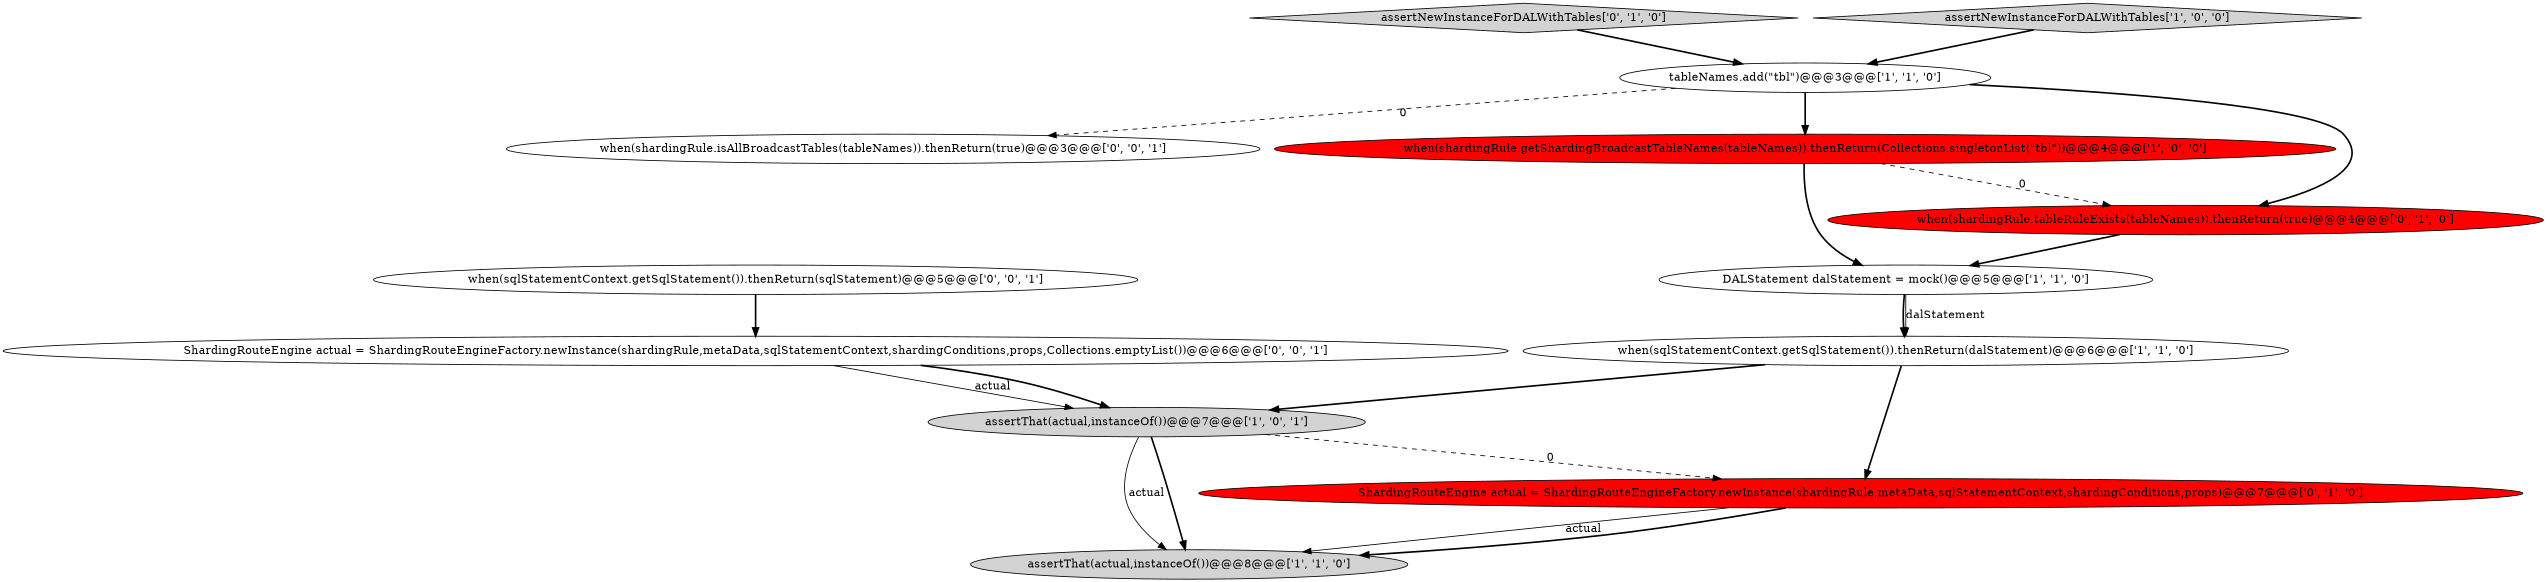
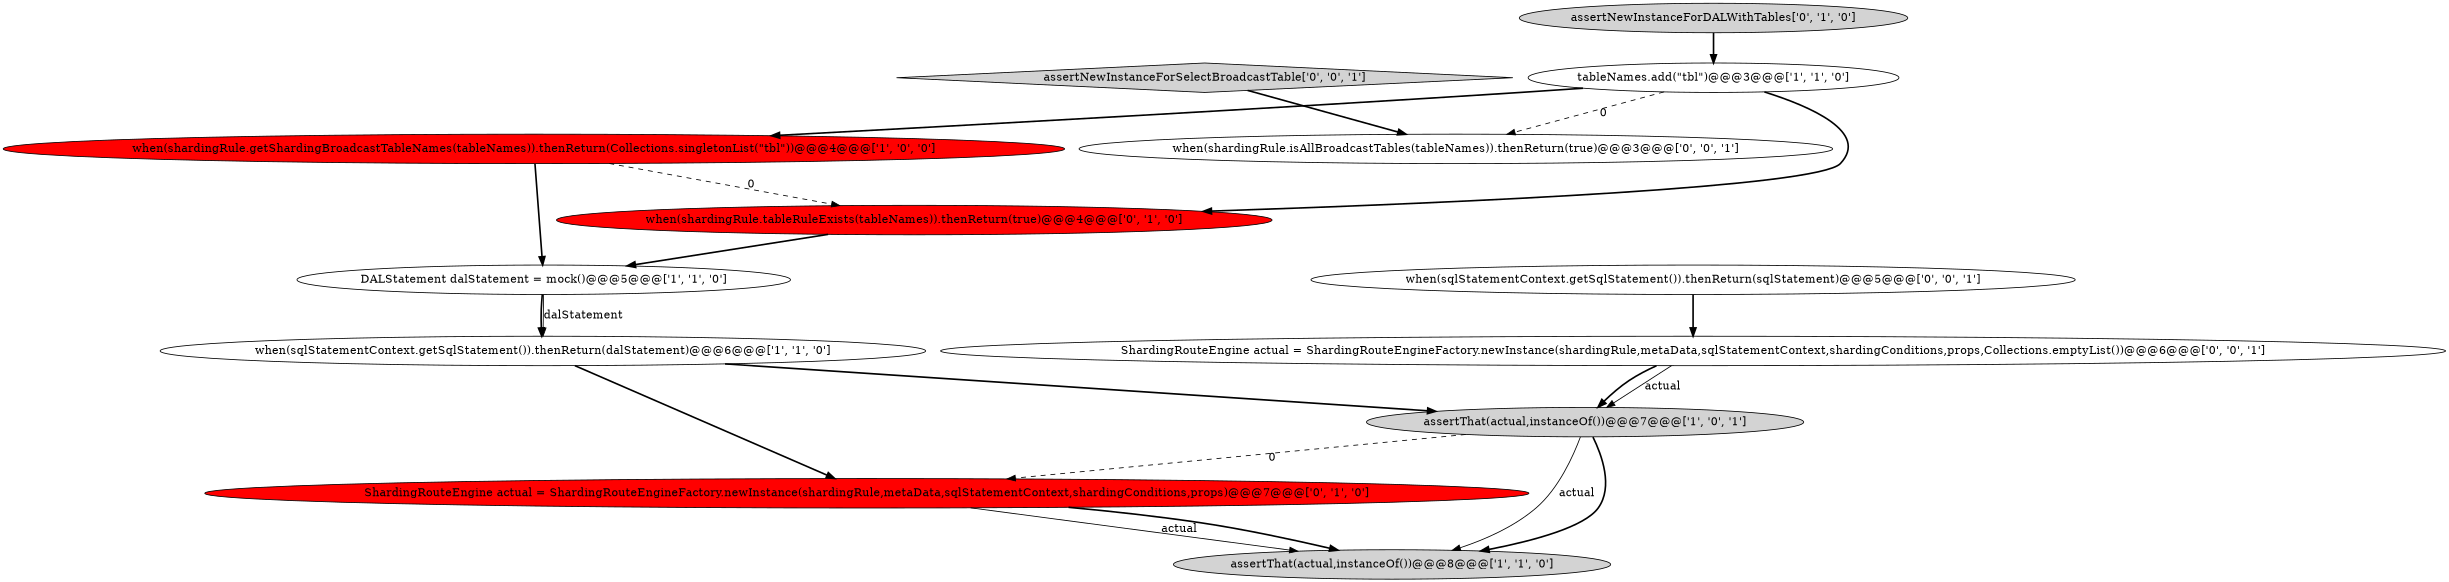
(1524, 18) -> (1713, 18)
(2087, 18) -> none
none -> (1205, 78)
